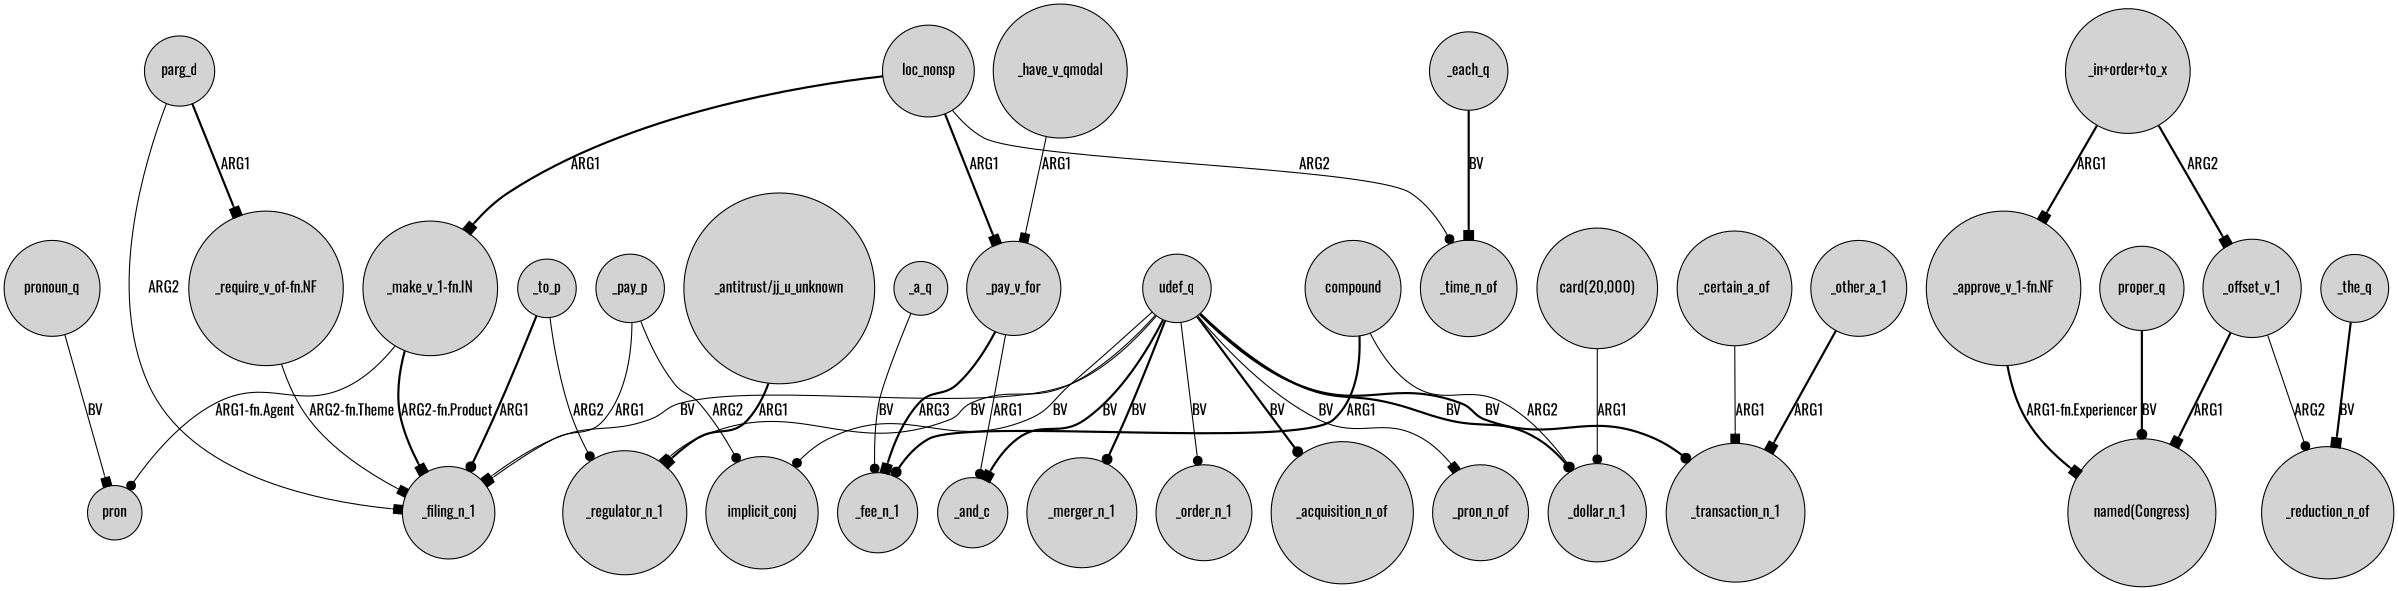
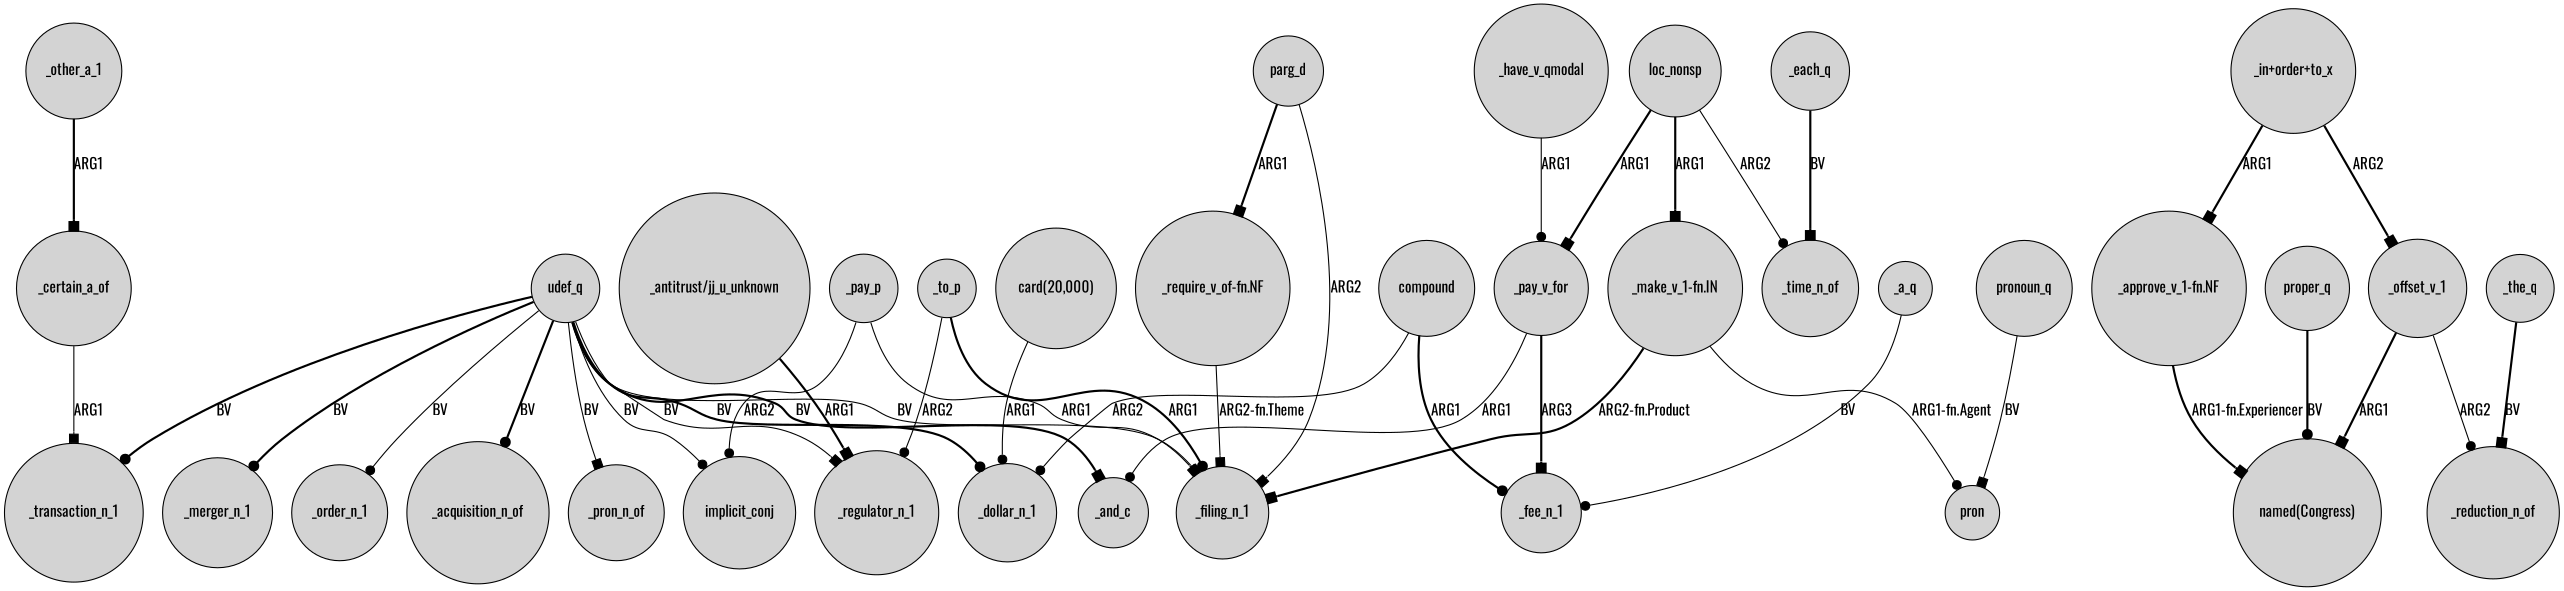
(1036, 184) -> (1541, 185)
(1805, 386) -> (74, 169)
